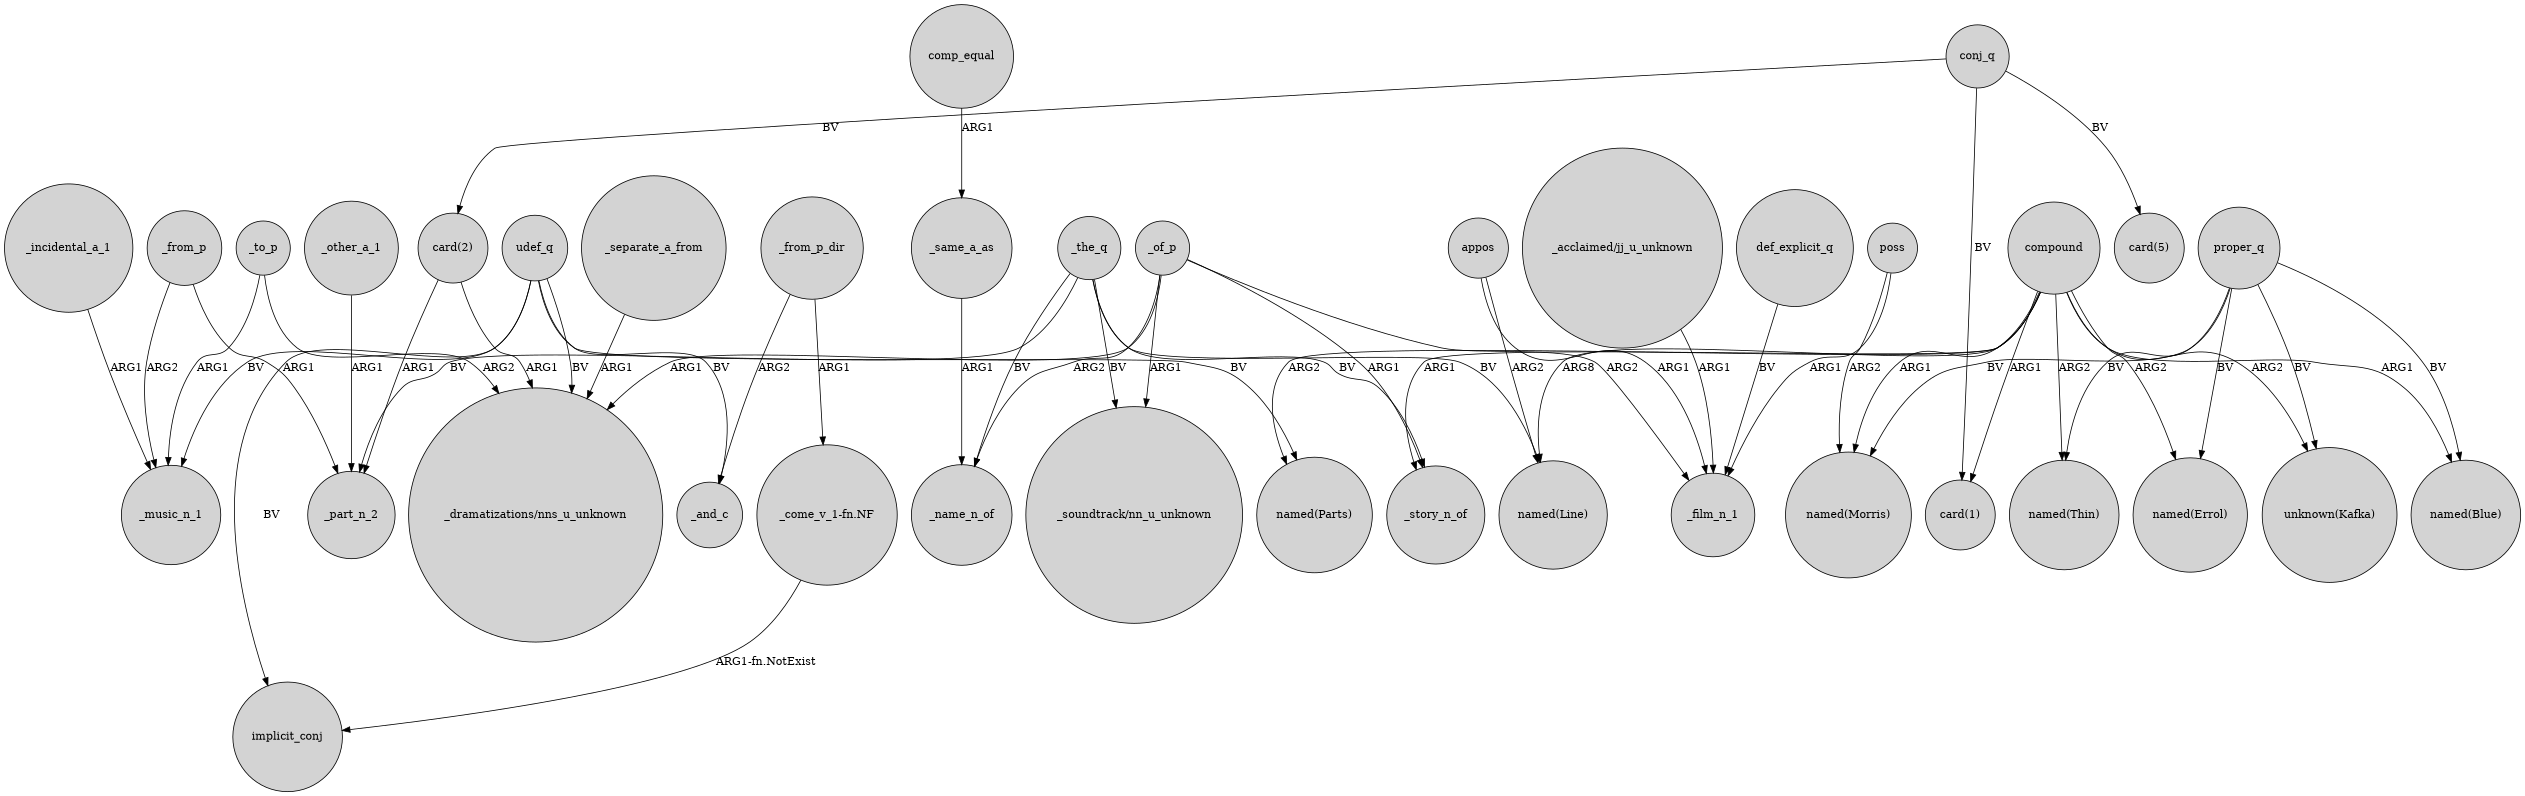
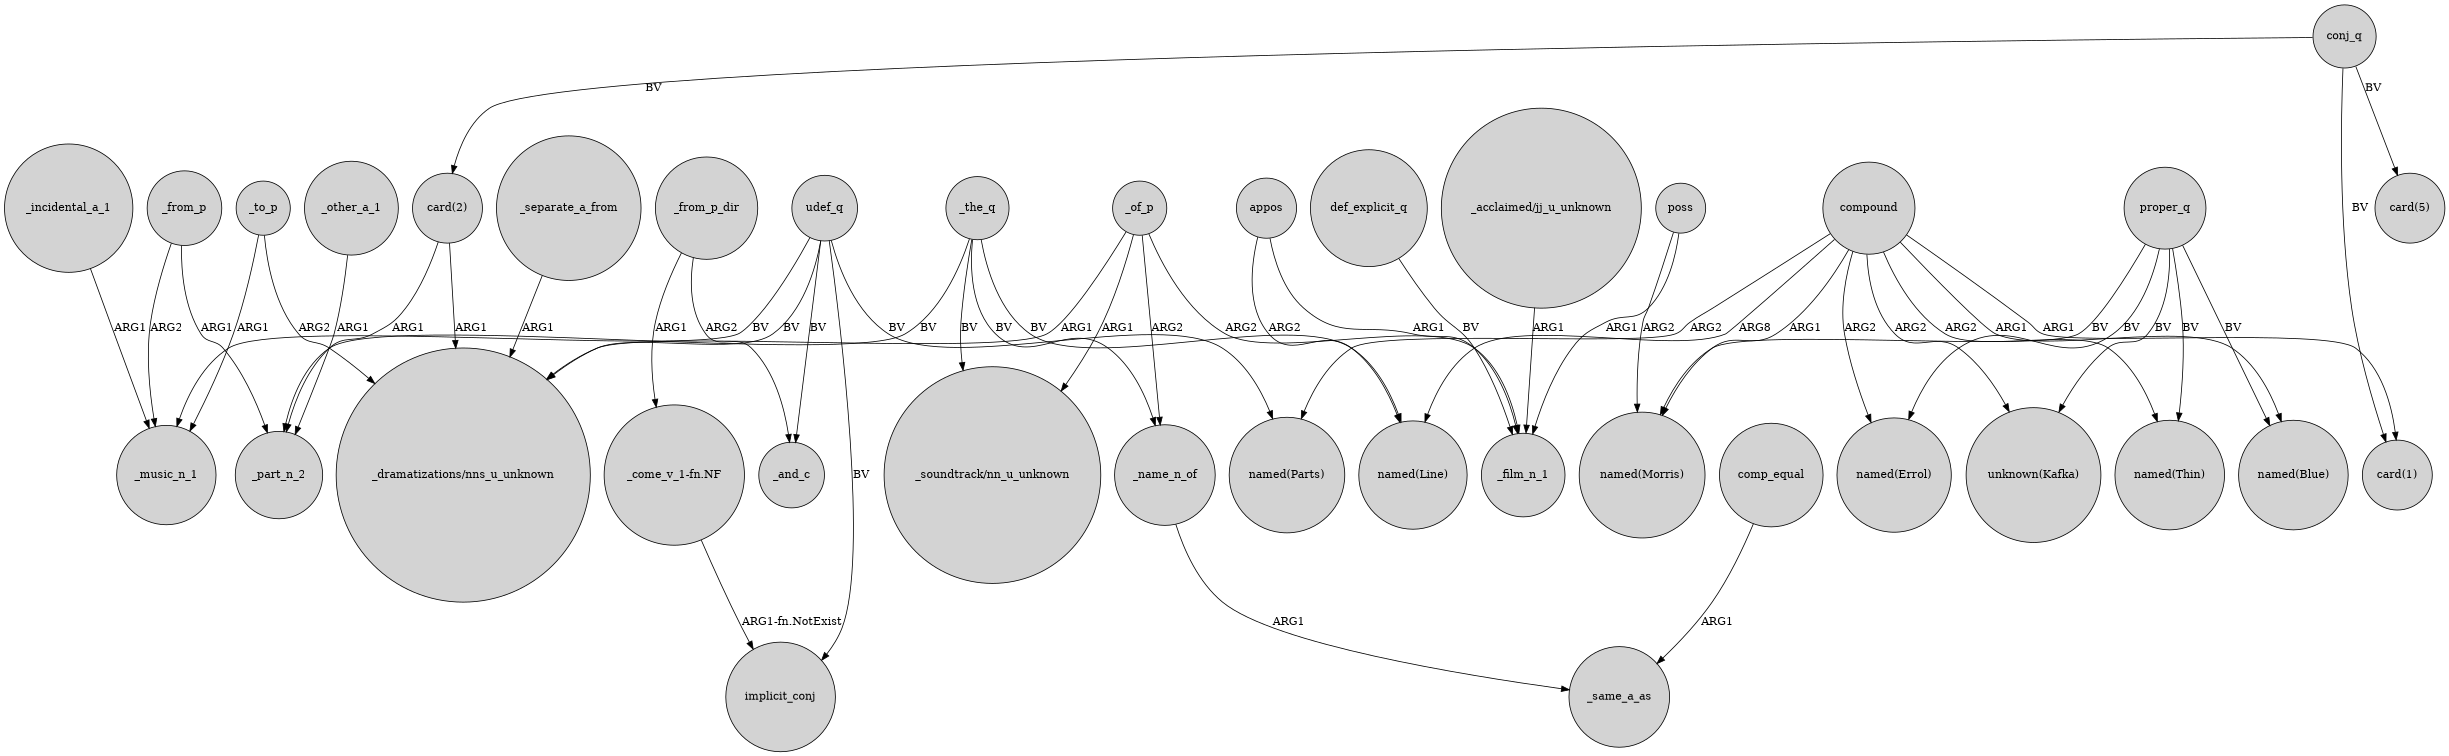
(962, 378) -> (1343, 649)
(1436, 515) -> none
